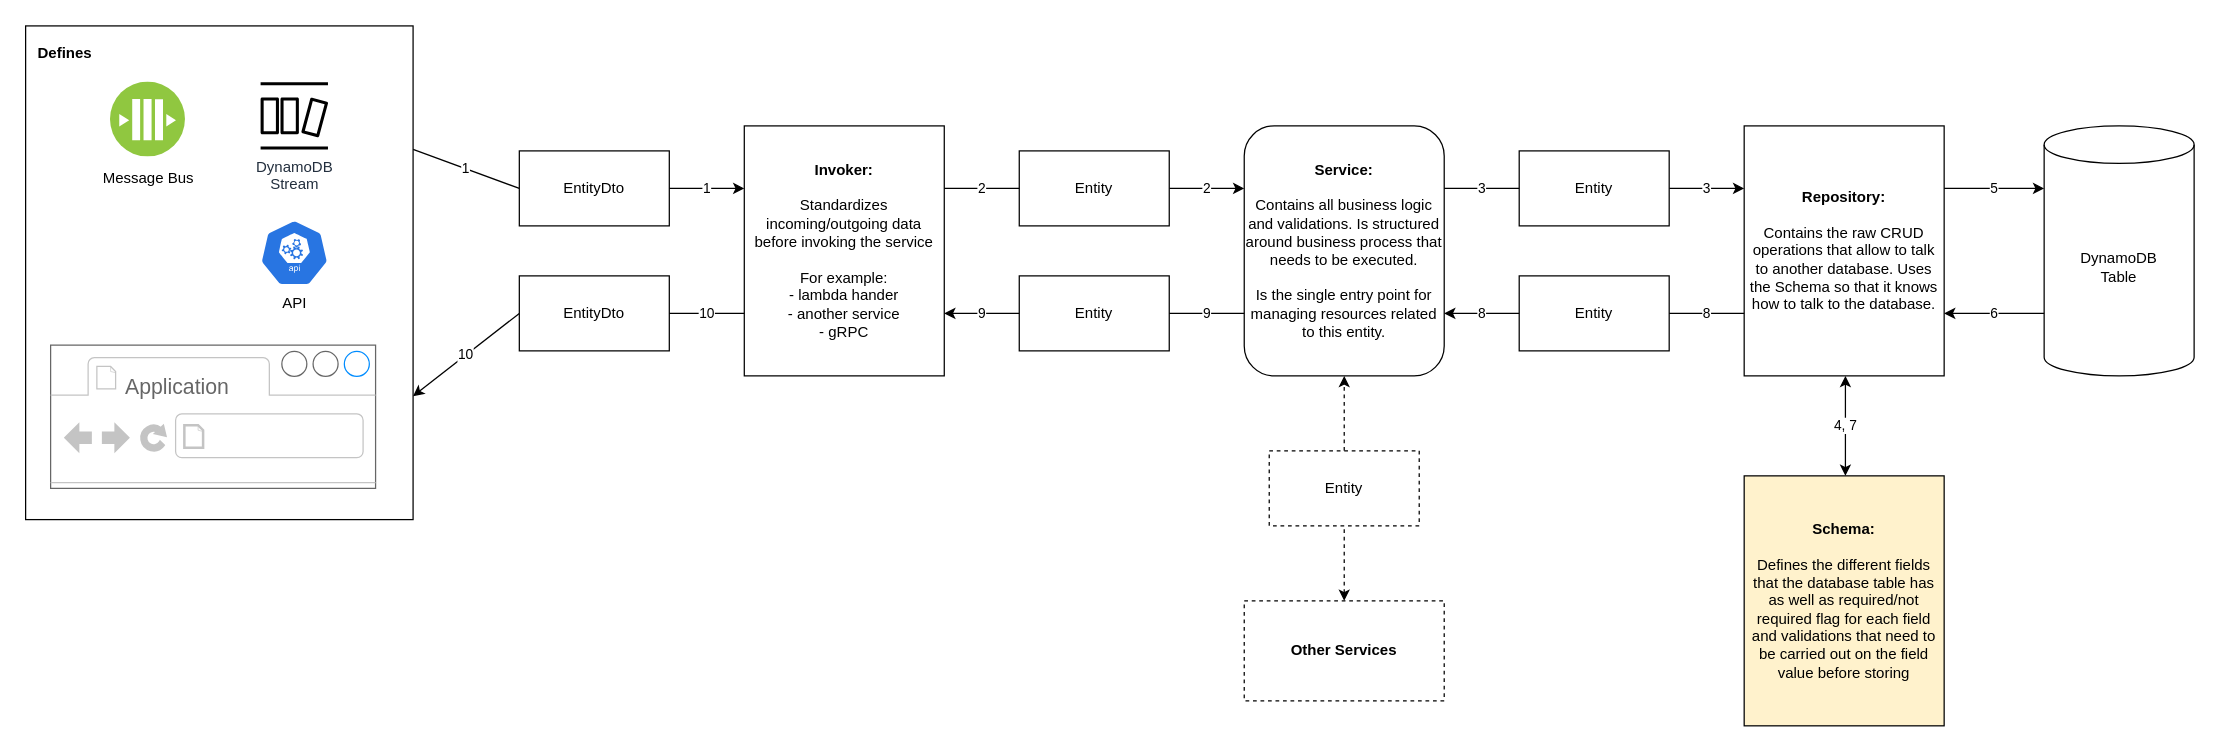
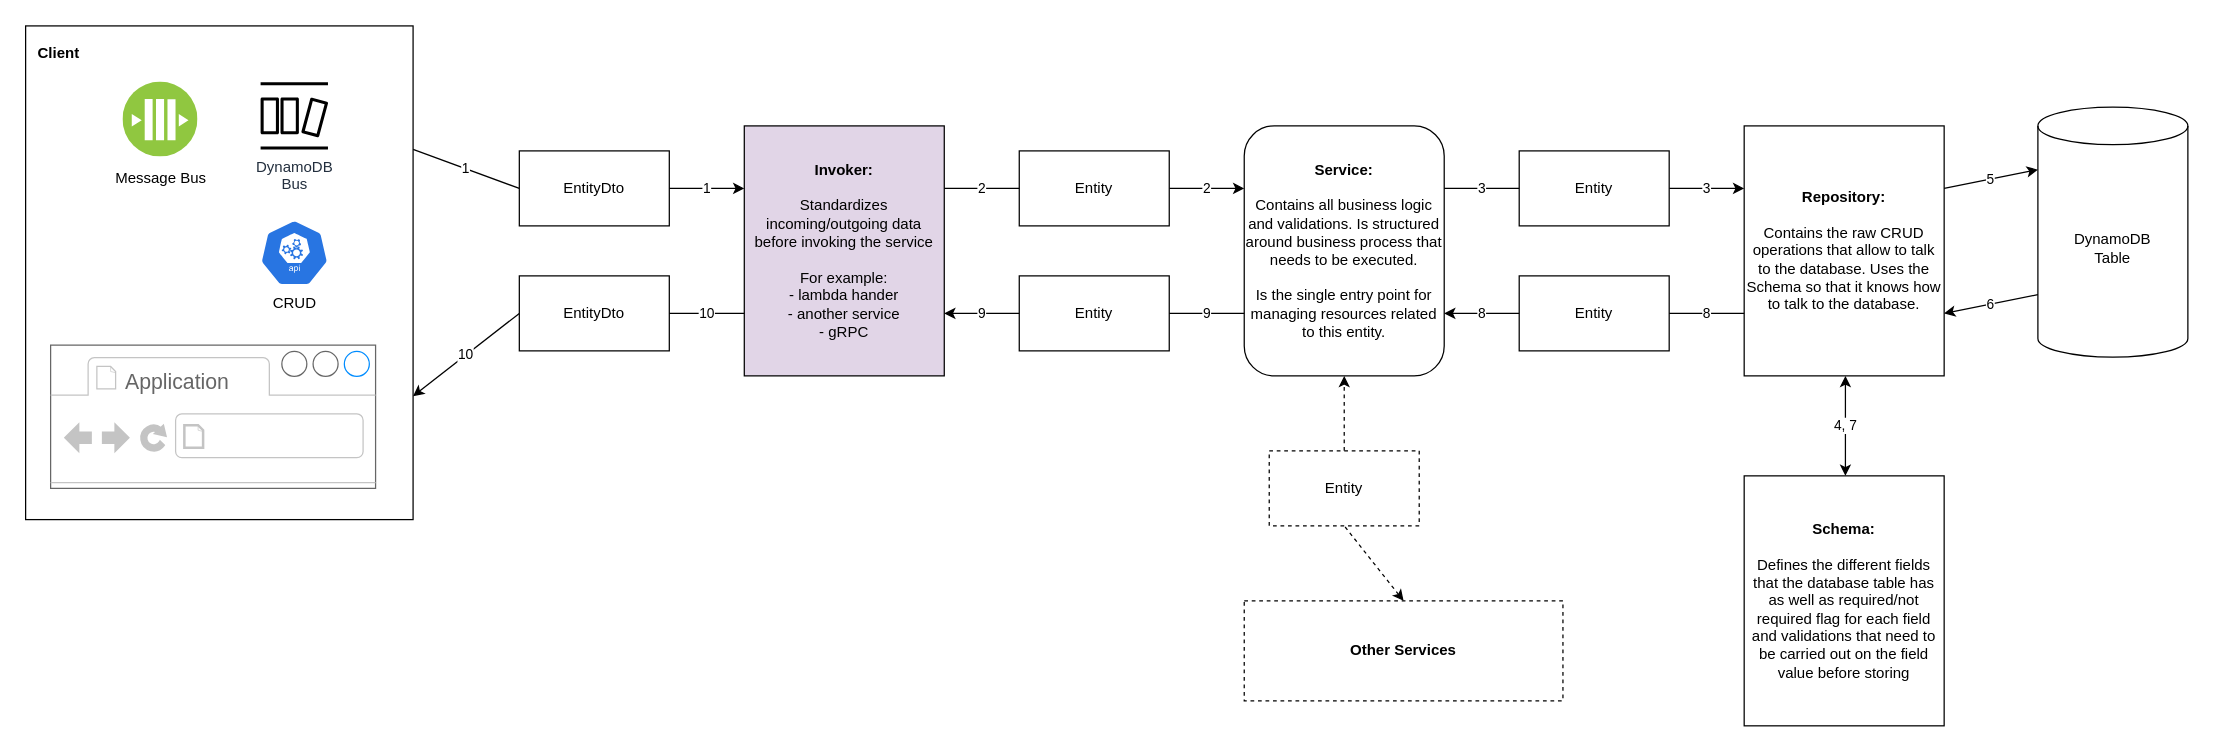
(66, 53) -> (59, 53)
(148, 119) -> (161, 119)
(295, 176) -> (295, 176)
(844, 251) -> (844, 251)
(1844, 251) -> (1844, 251)
(2119, 251) -> (2113, 232)
(295, 303) -> (295, 303)
(217, 388) -> (192, 383)
(1844, 601) -> (1844, 601)
(1344, 651) -> (1404, 651)
